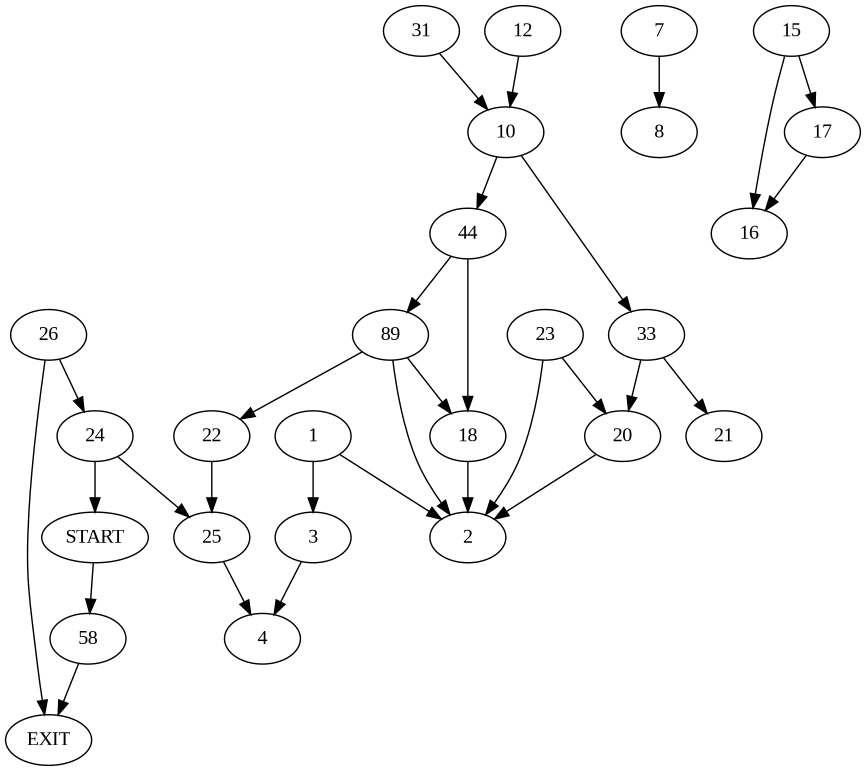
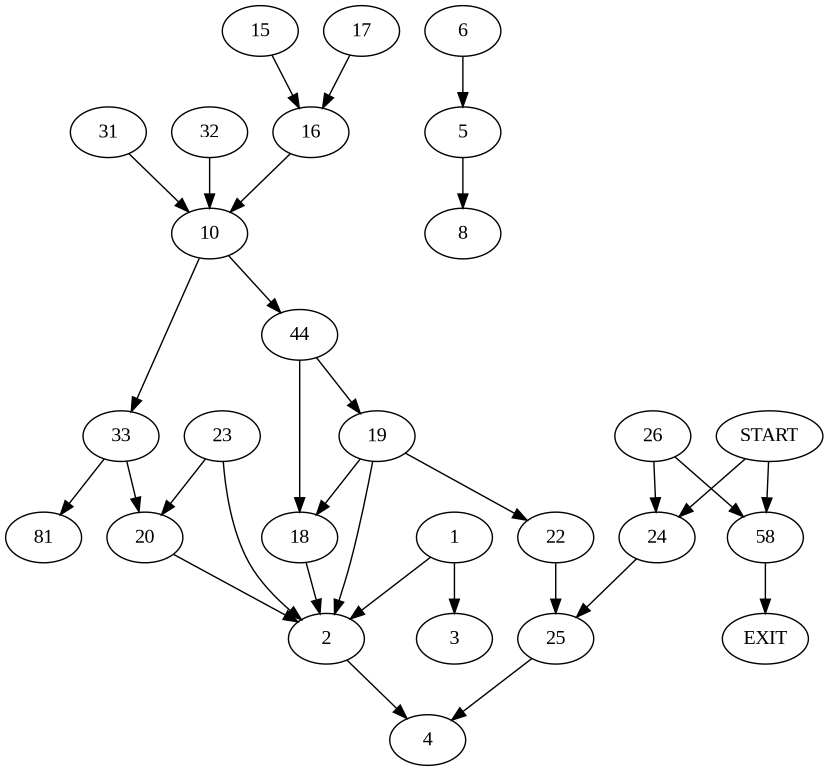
none -> (463, 31)
(523, 31) -> (210, 132)
(659, 31) -> (463, 132)
(805, 75) -> none
none -> (265, 178)
(390, 335) -> (377, 436)
(724, 436) -> (44, 537)
(95, 480) -> (718, 483)
(28, 530) -> (704, 482)
(291, 582) -> (372, 684)
